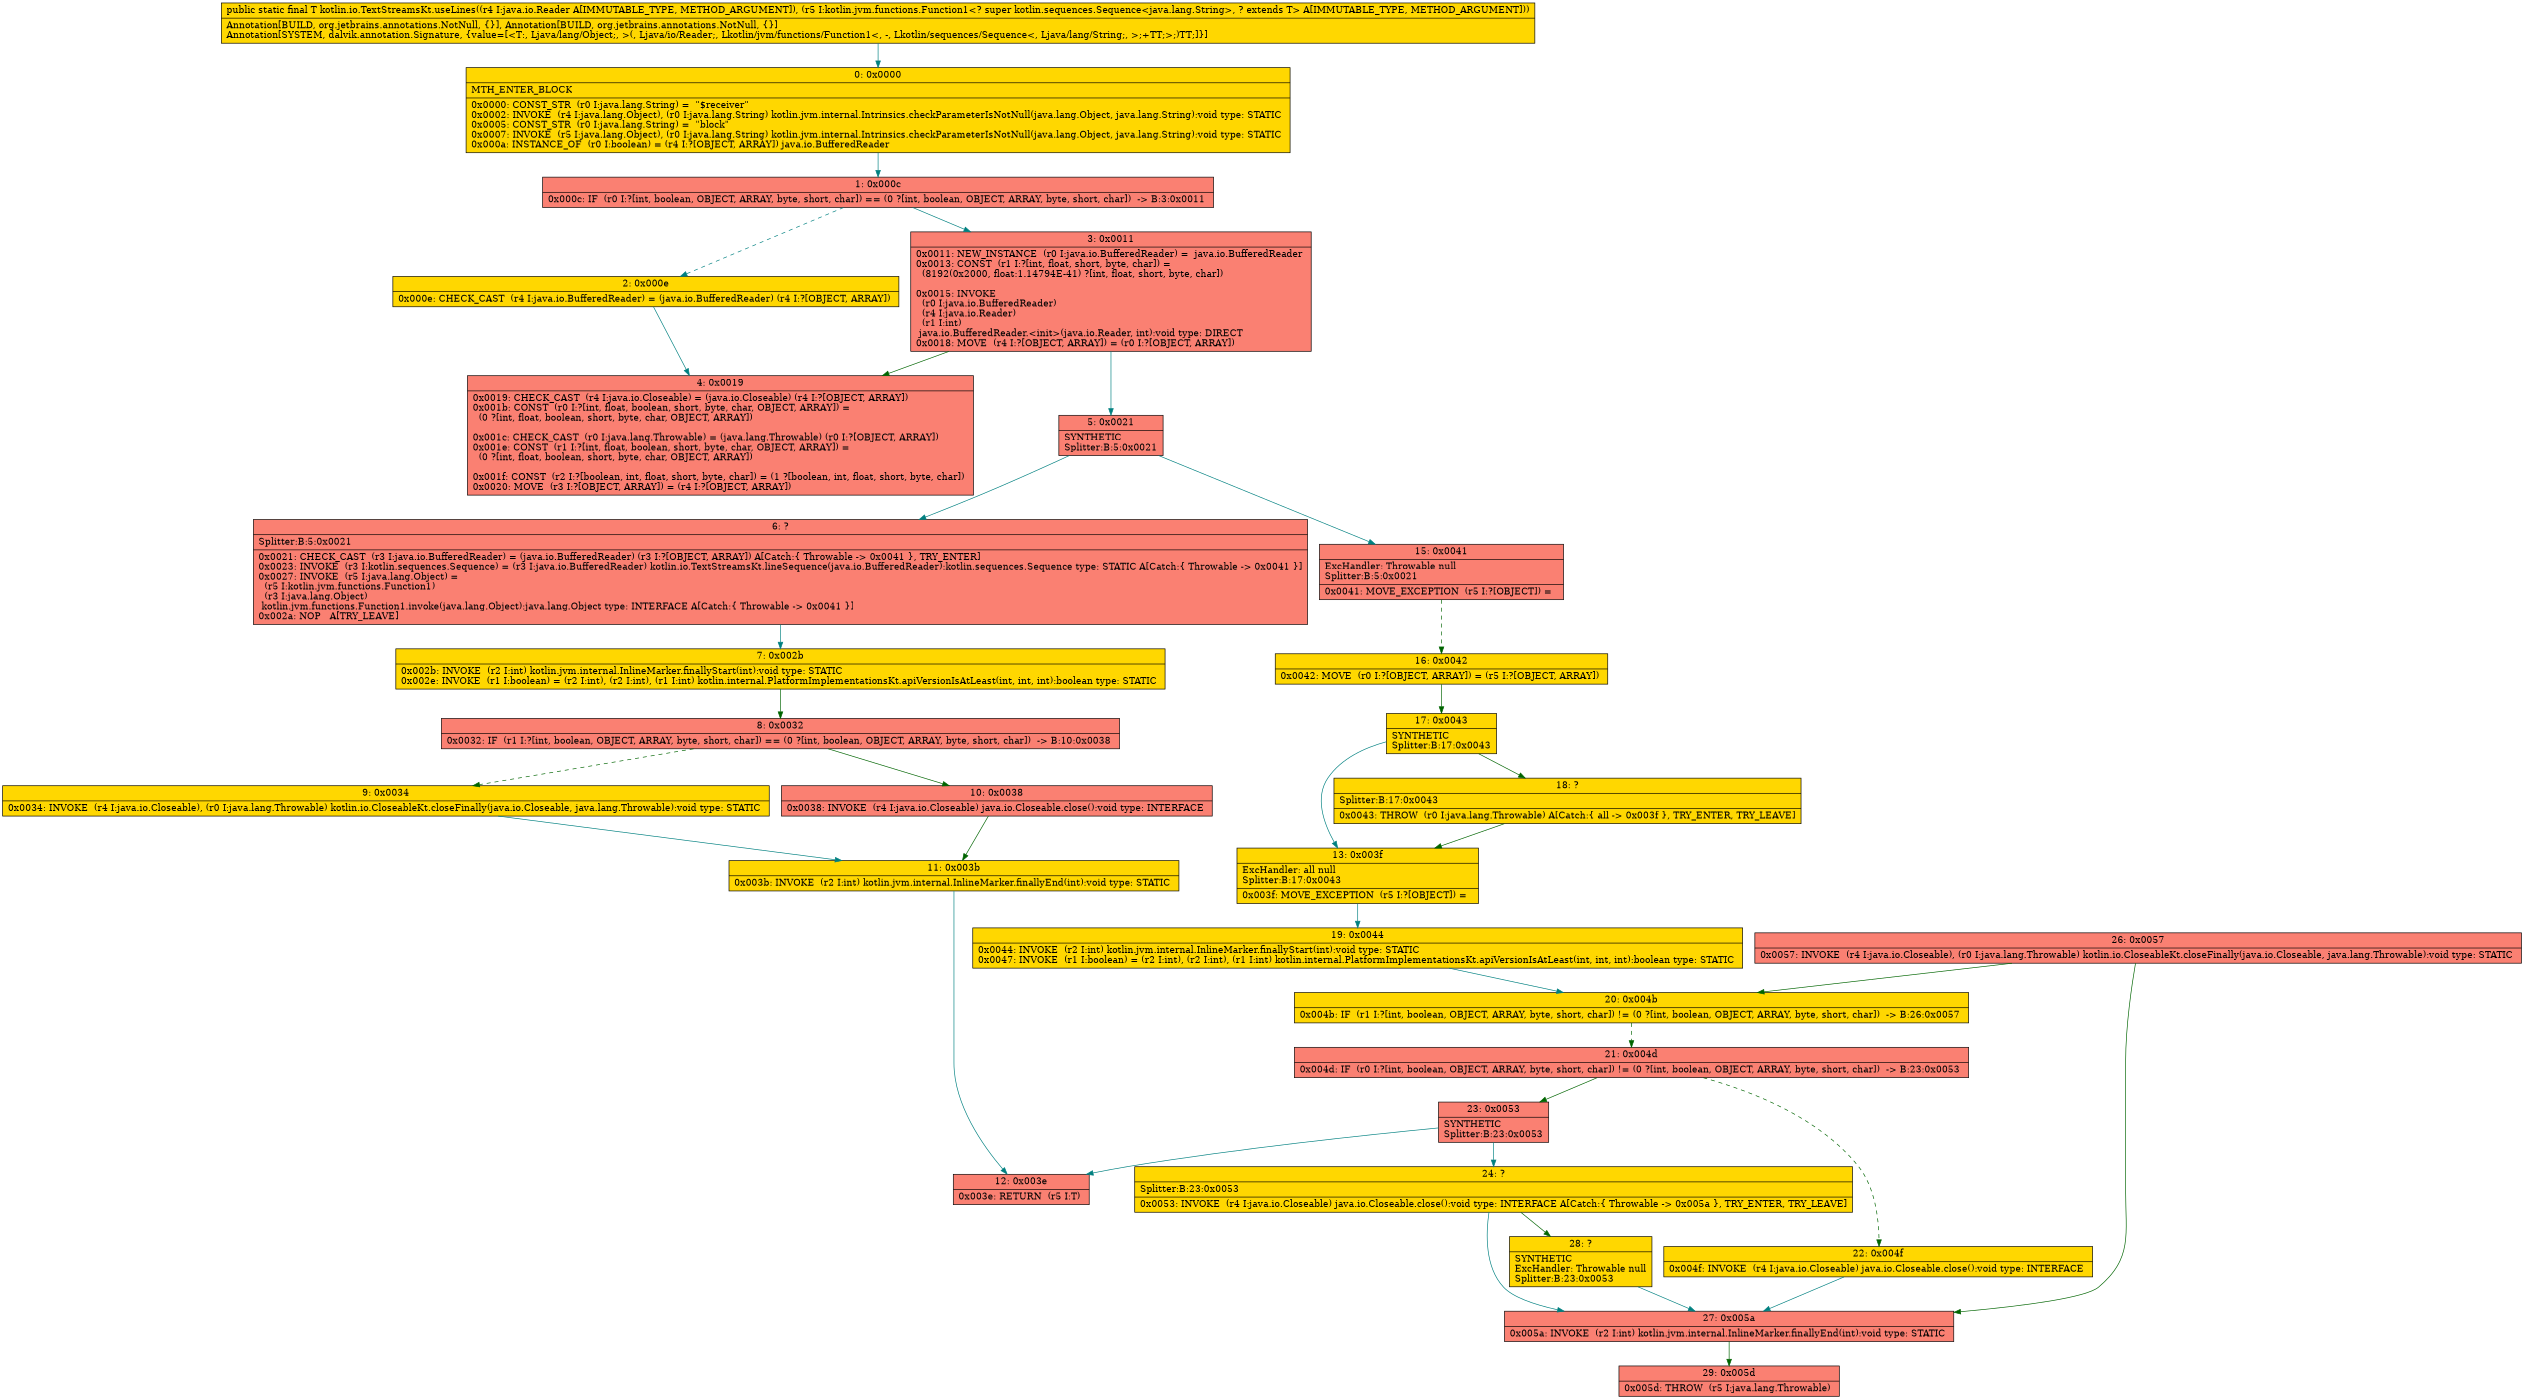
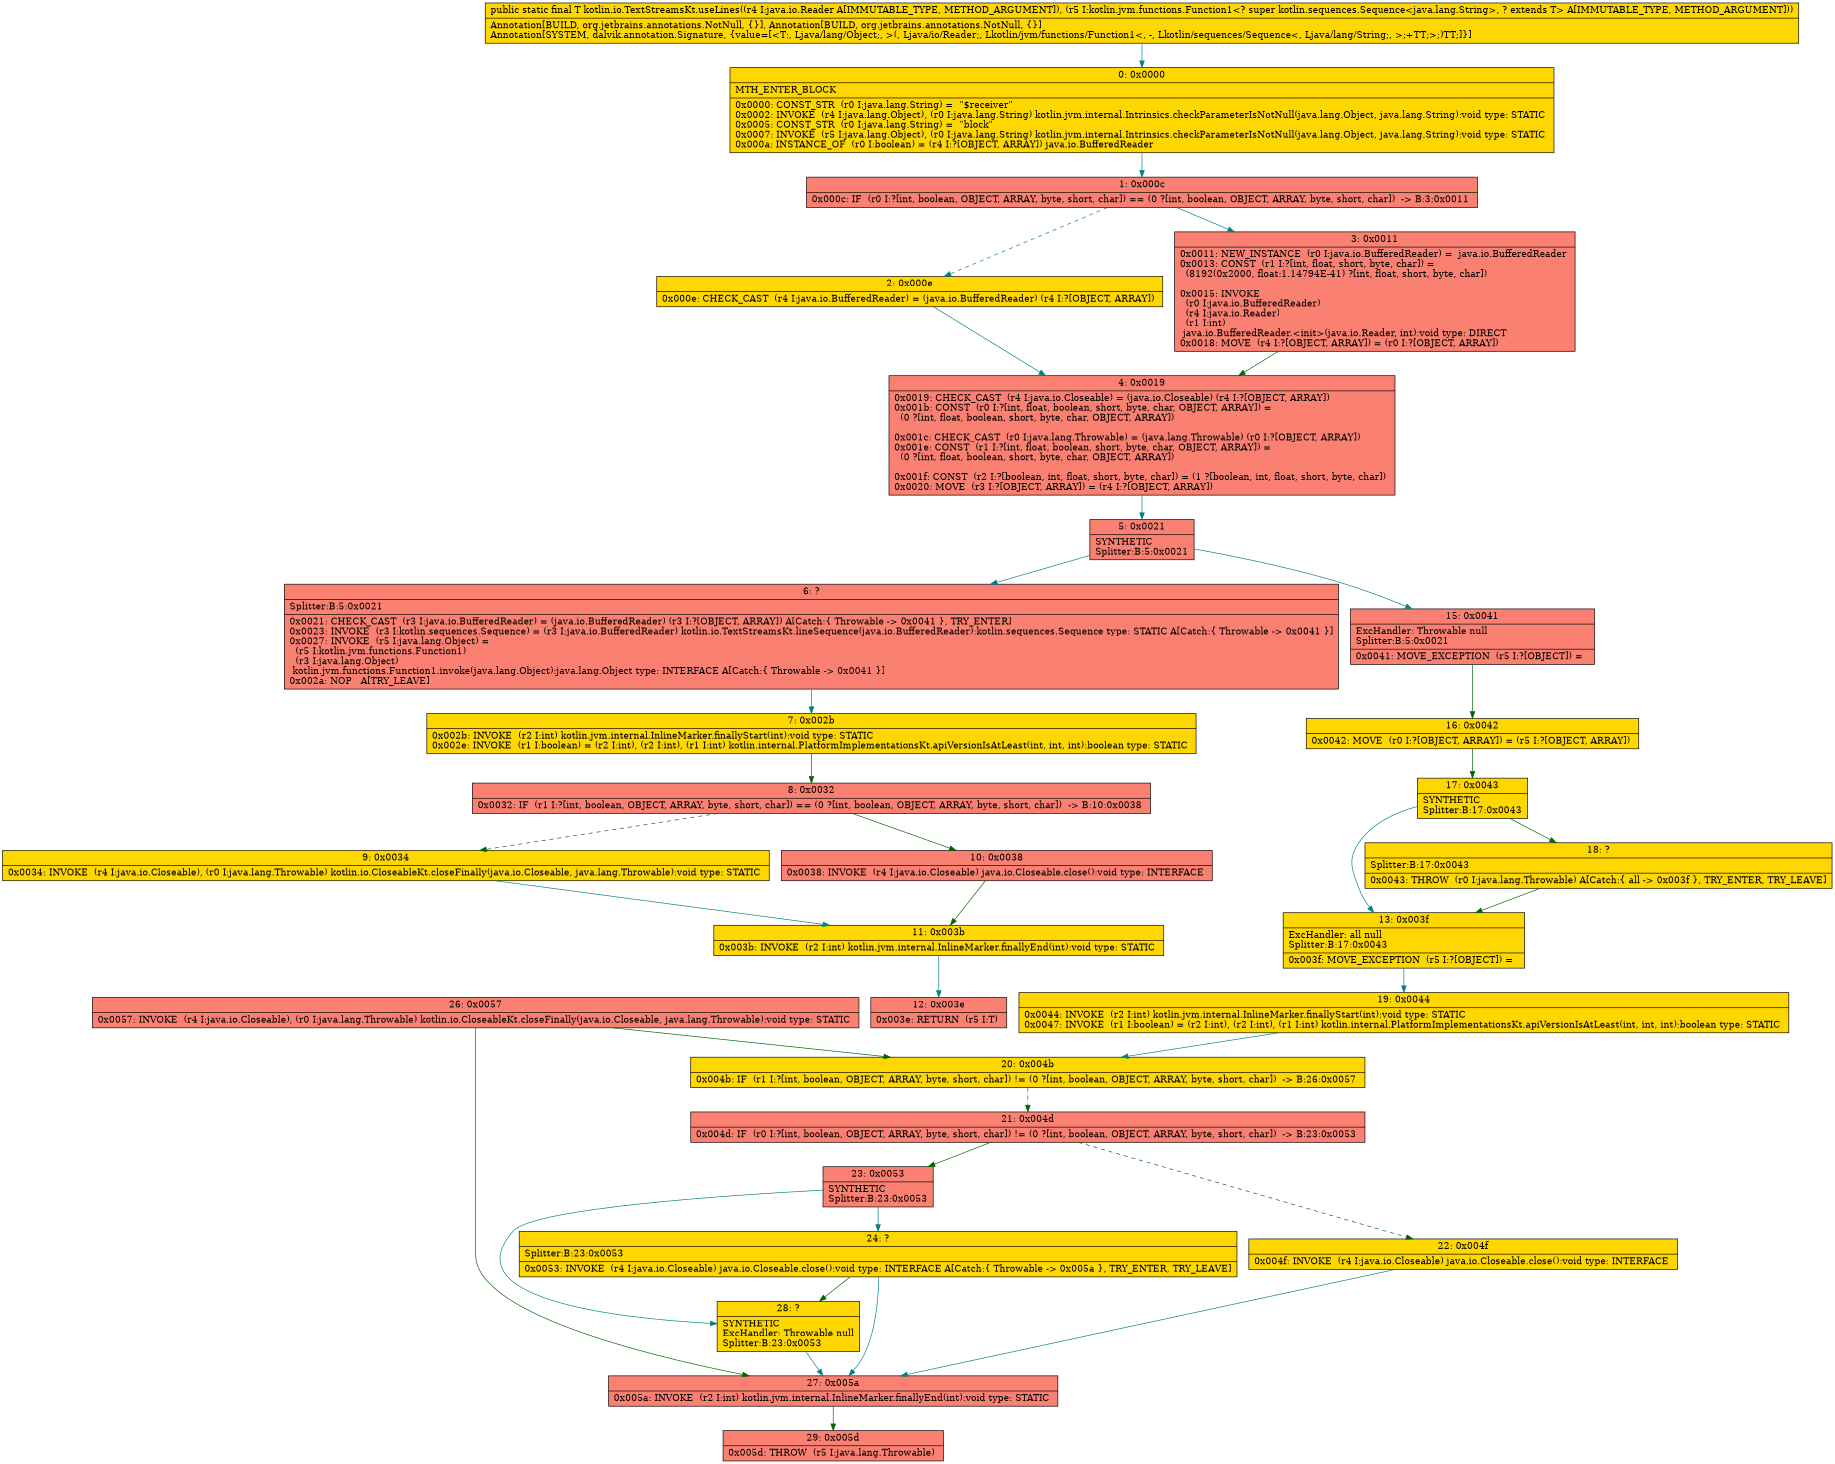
(1111, 380) -> (1142, 504)
(1441, 623) -> (1472, 688)
(1265, 1147) -> (537, 1221)
